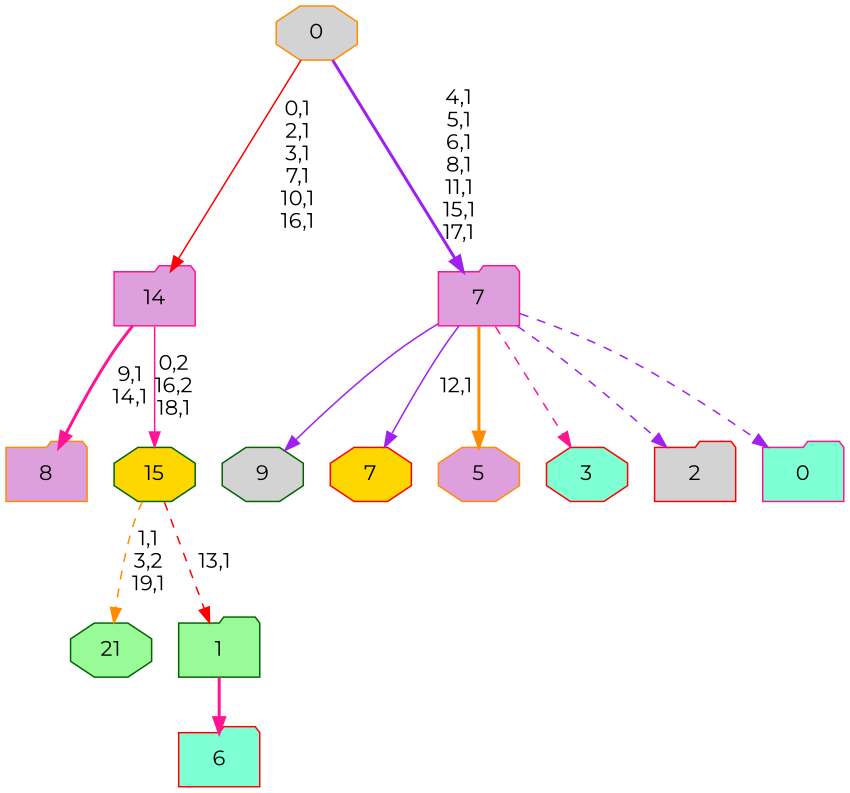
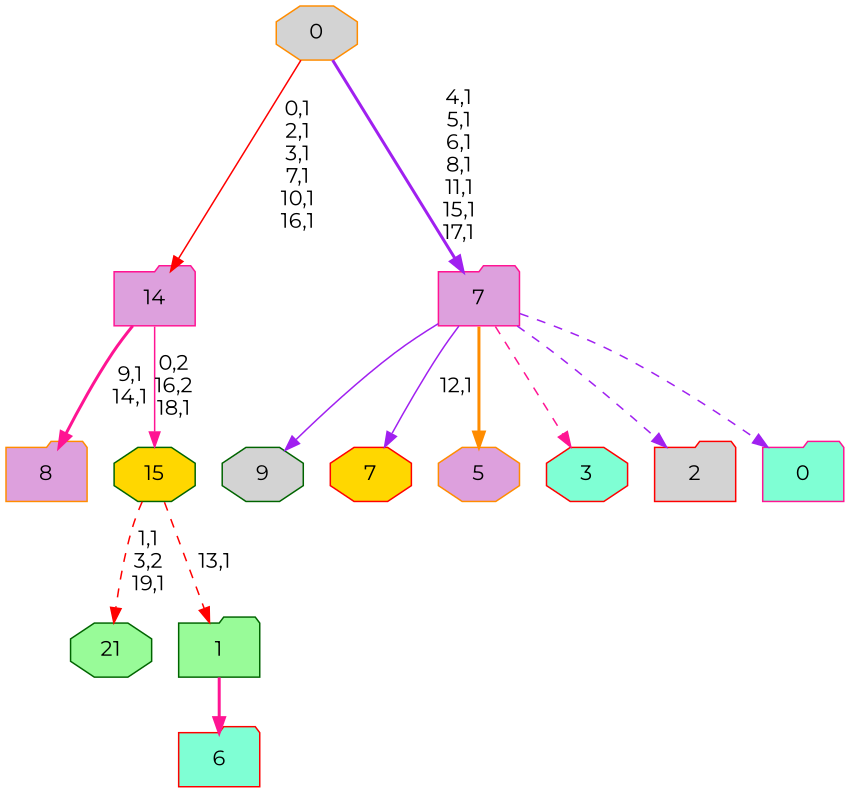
(126, 554) -> (126, 554)
